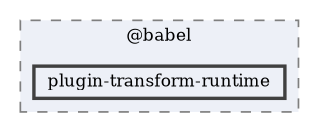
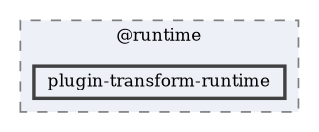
(159, 36) -> (159, 36)
